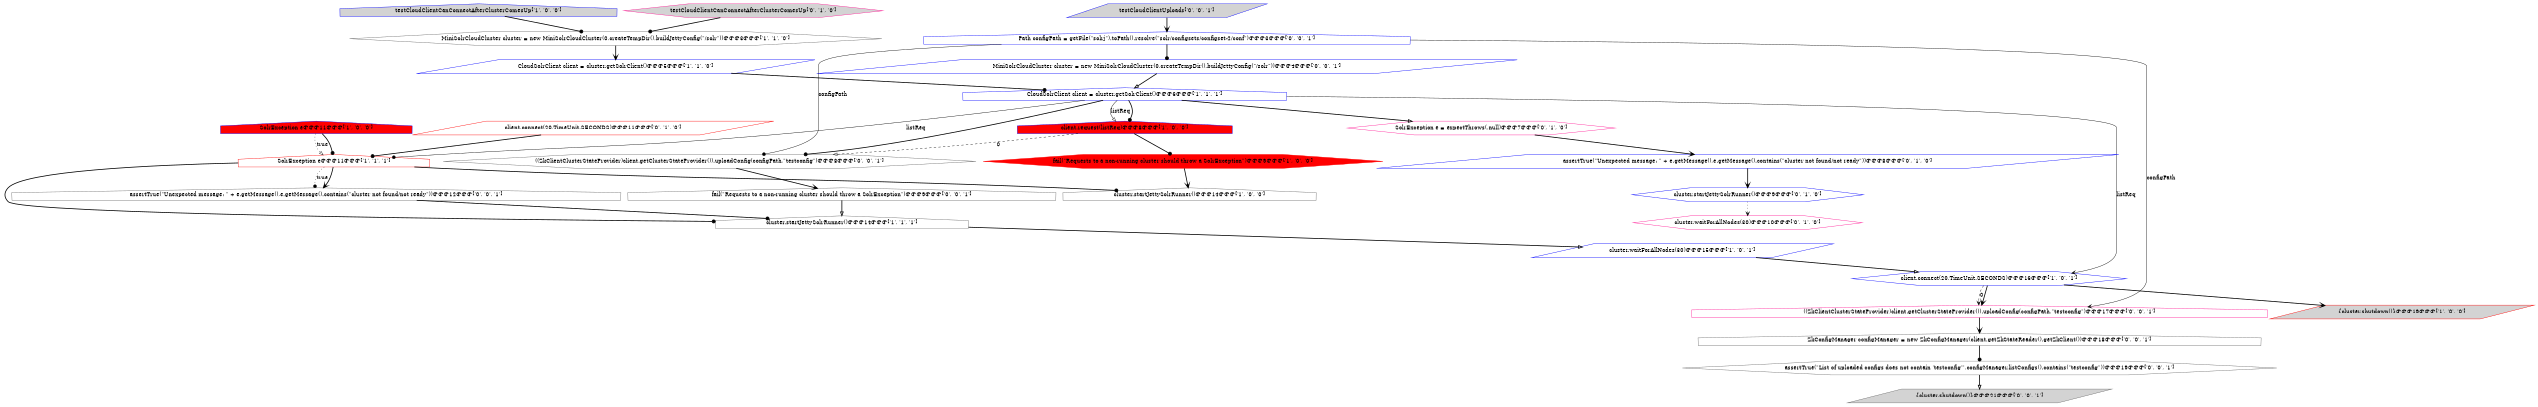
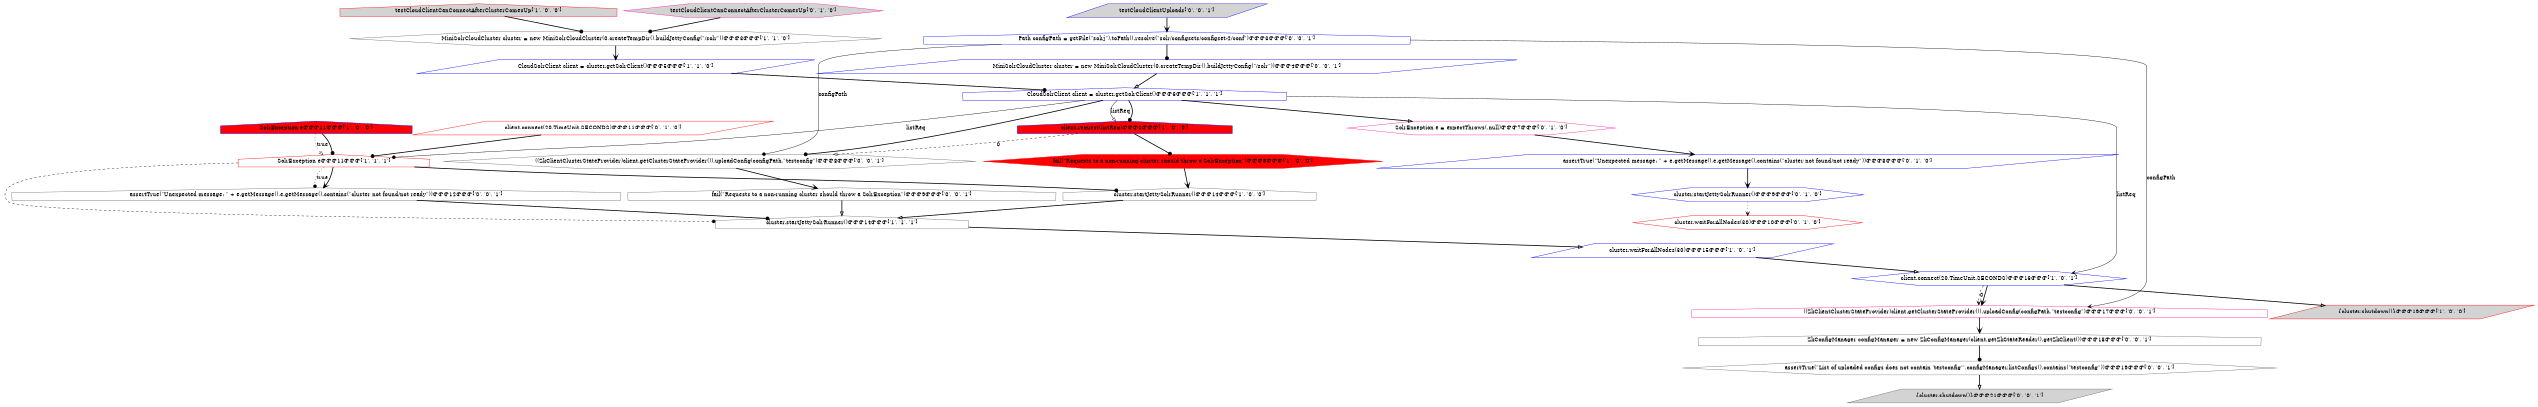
(478, 11) -> (478, 11)
none -> (1013, 209)
(236, 214) -> (236, 214)
(1748, 223) -> (1748, 223)
(2193, 295) -> (2193, 295)
